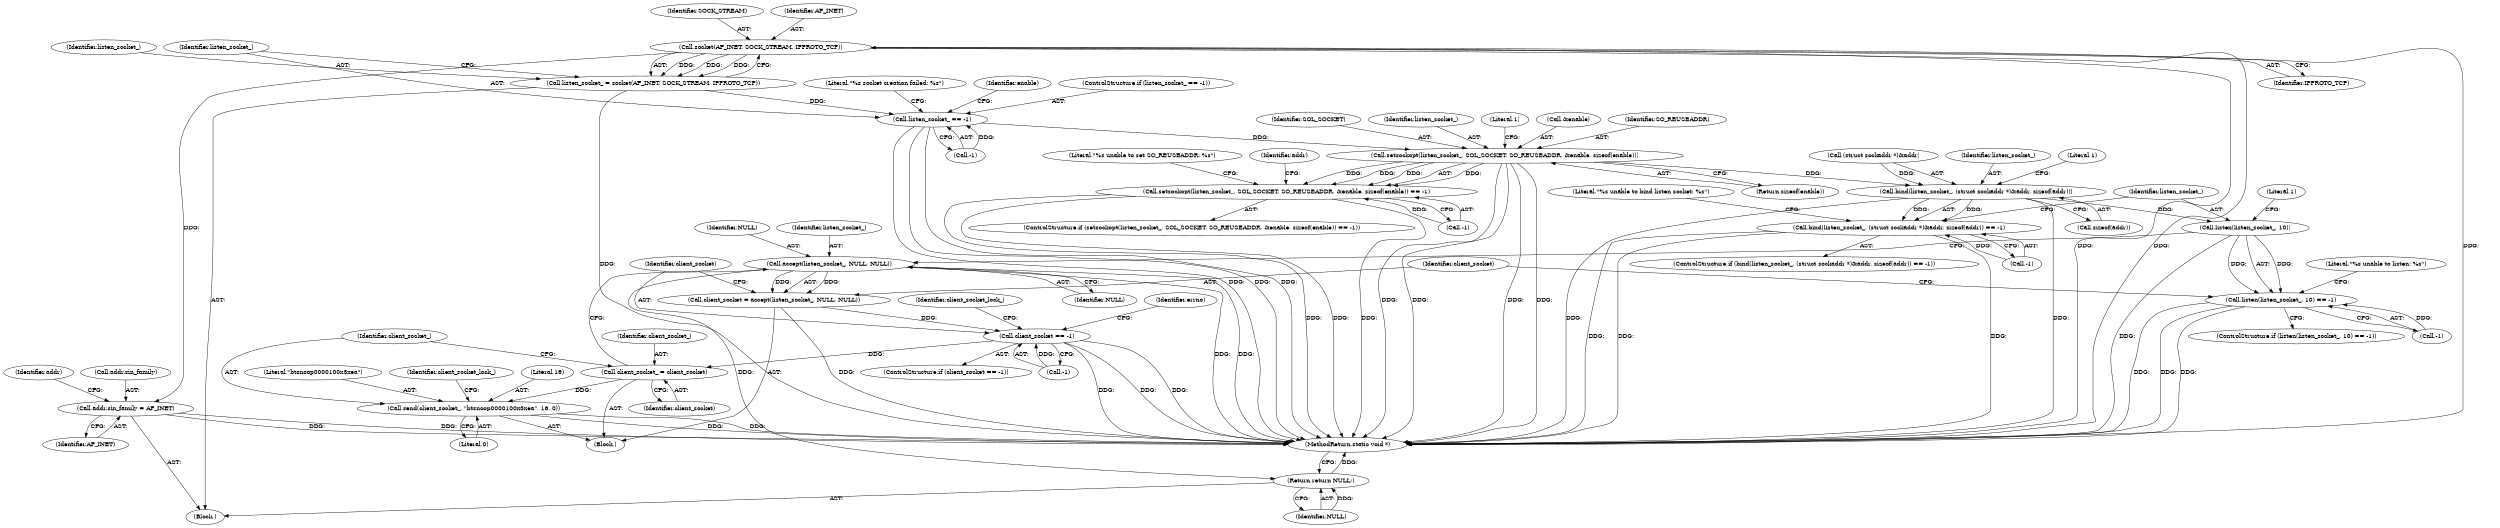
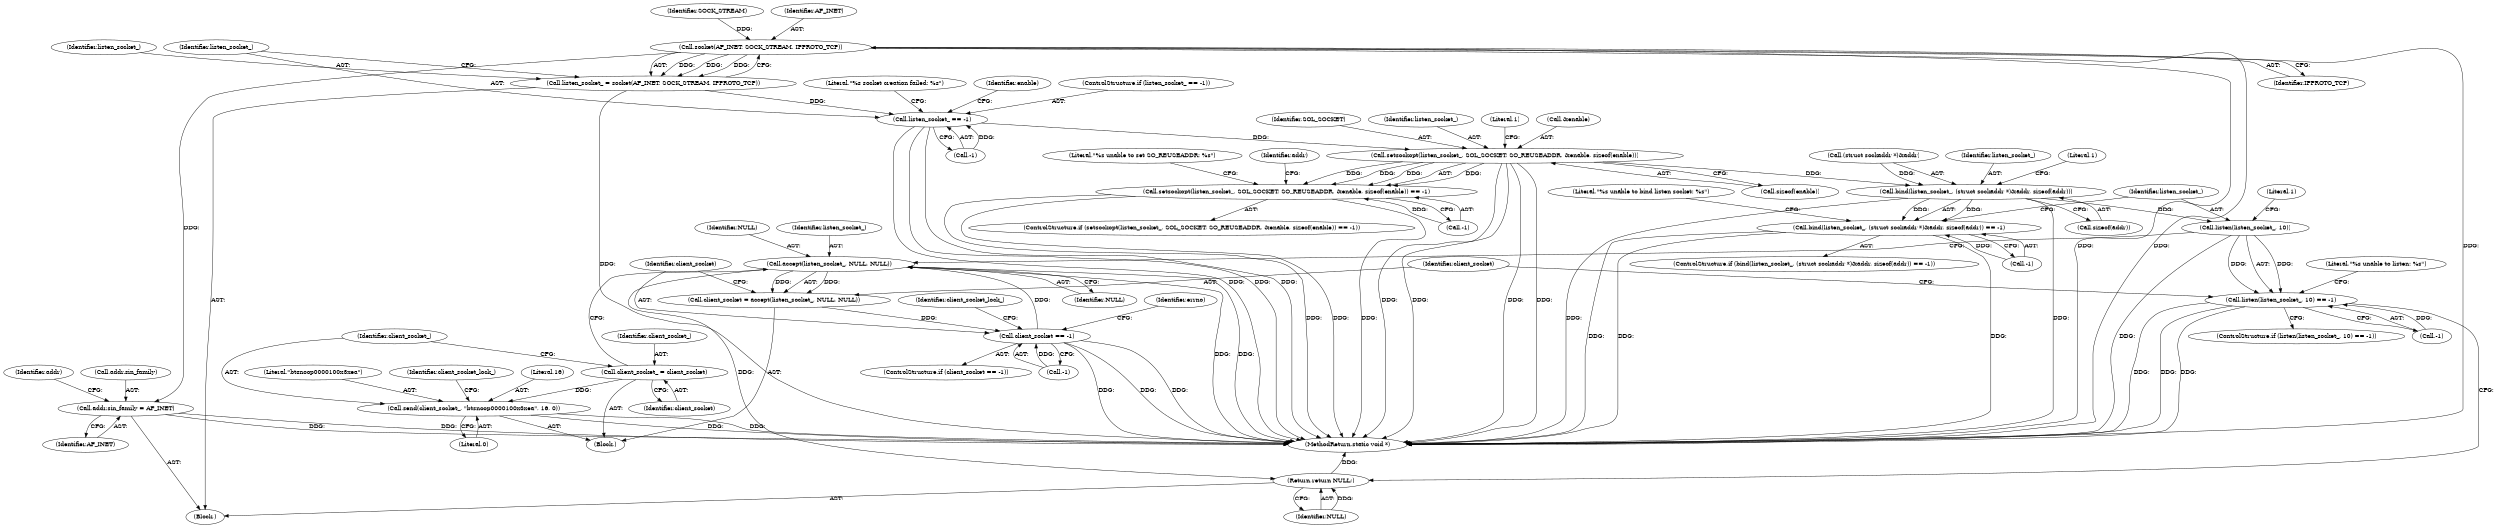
(745, 29) -> (745, 29)
(1667, 120) -> none
(1790, 192) -> (1790, 192)
(852, 354) -> (990, 278)
(1012, 424) -> none
(1322, 459) -> (2048, 472)
